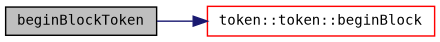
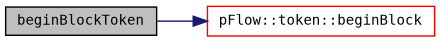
(321, 21) -> (321, 21)
